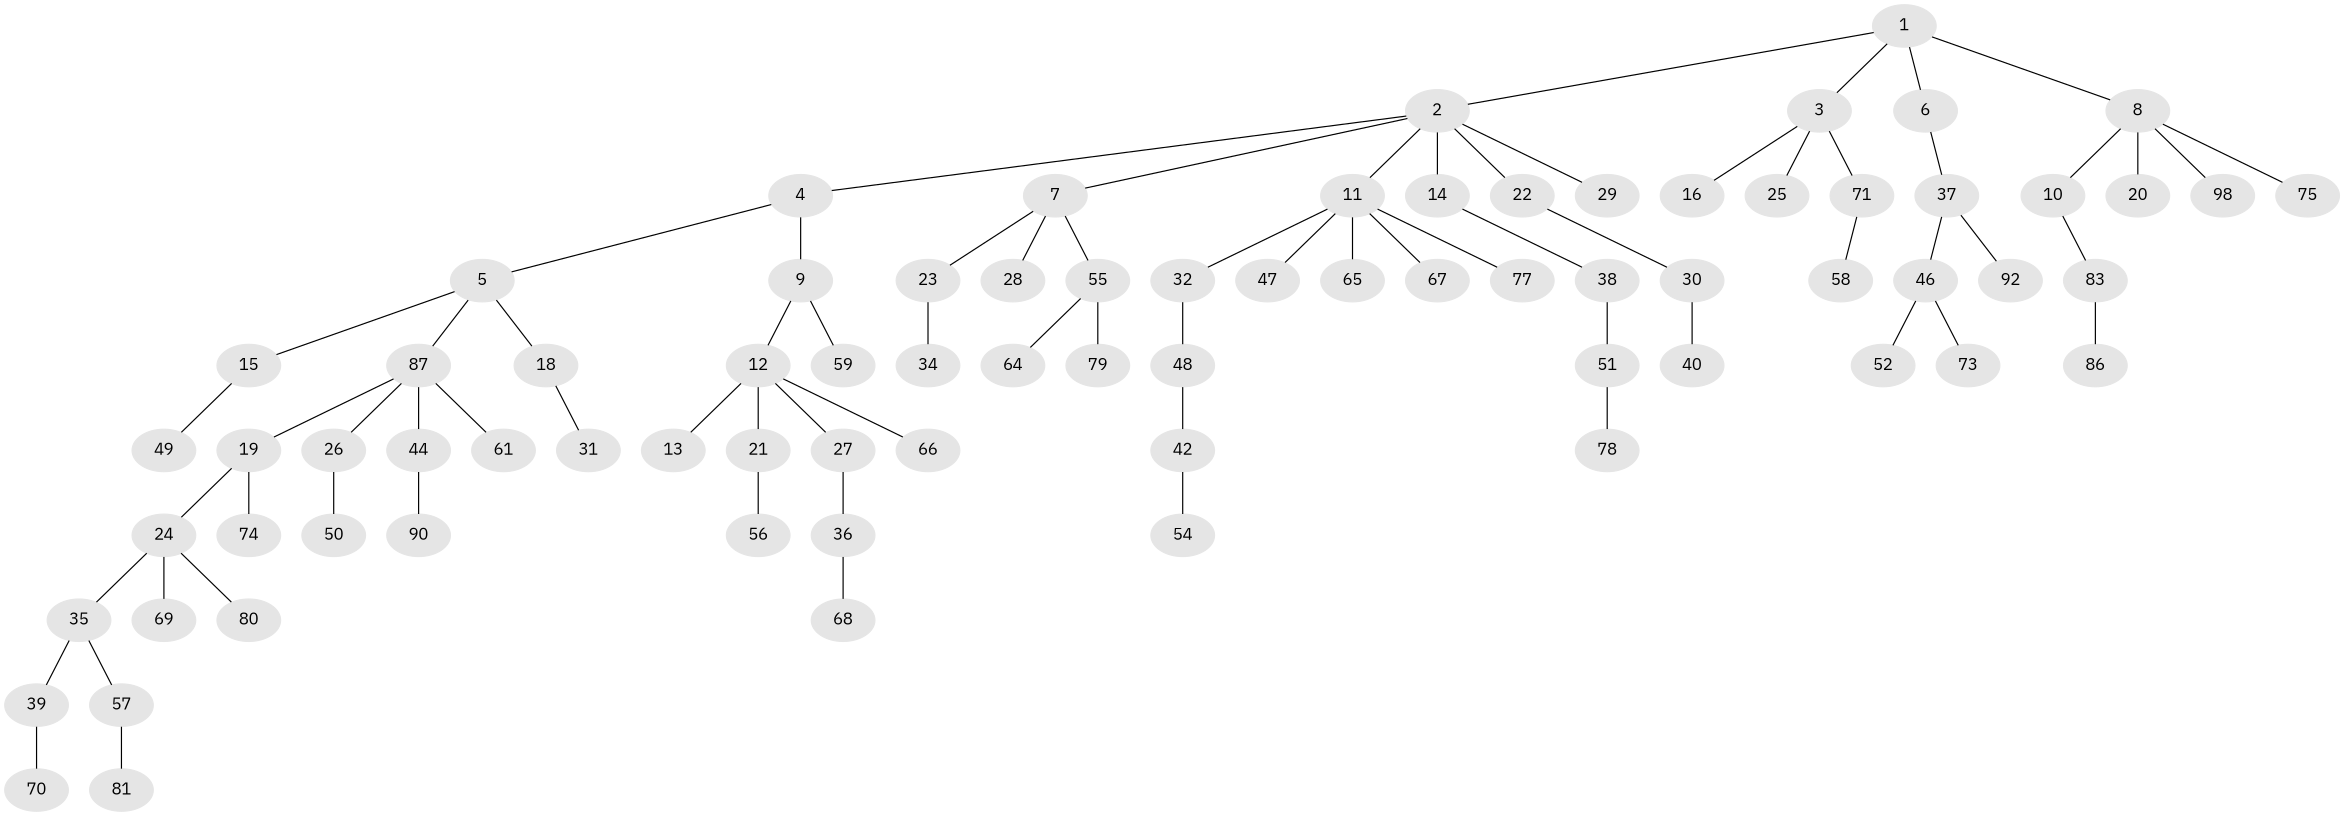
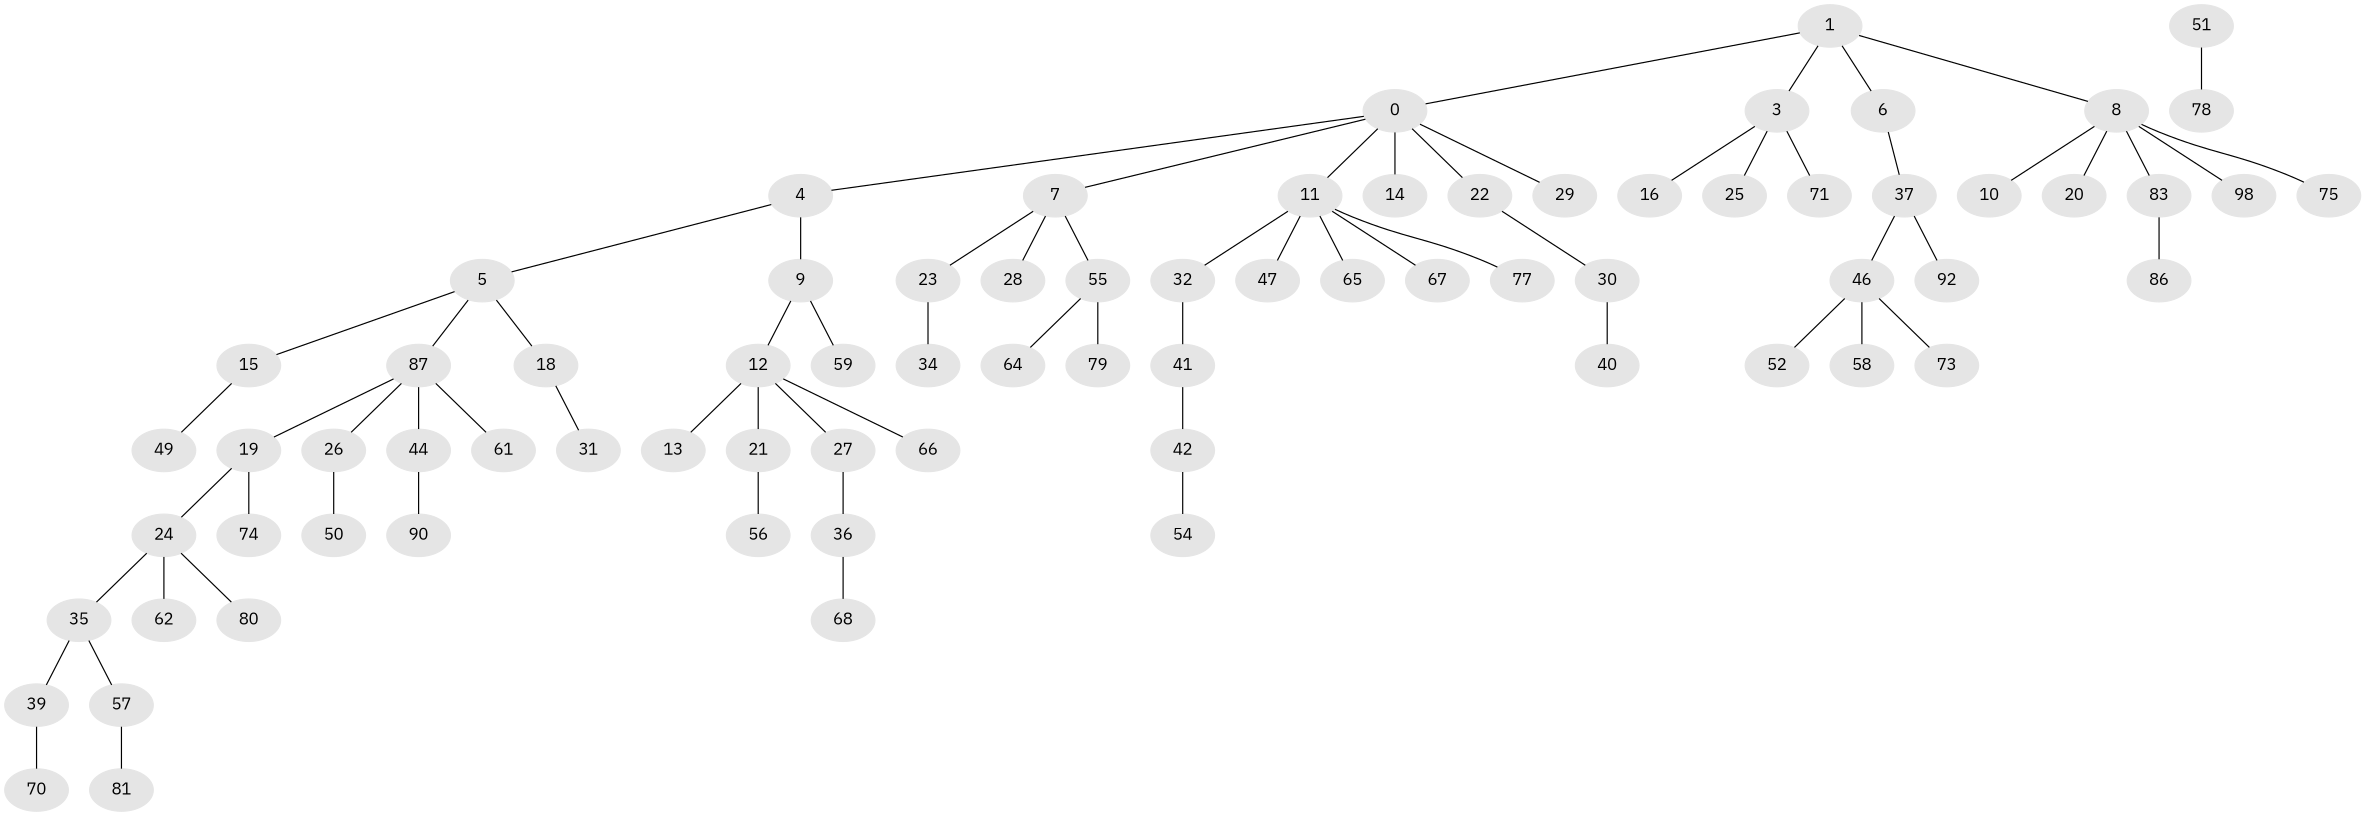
(1437, 111) -> (1395, 111)
(1851, 238) -> (1862, 323)
(2074, 238) -> (2138, 153)
(1607, 281) -> none
(1183, 366) -> (1183, 366)
(164, 620) -> (164, 620)
